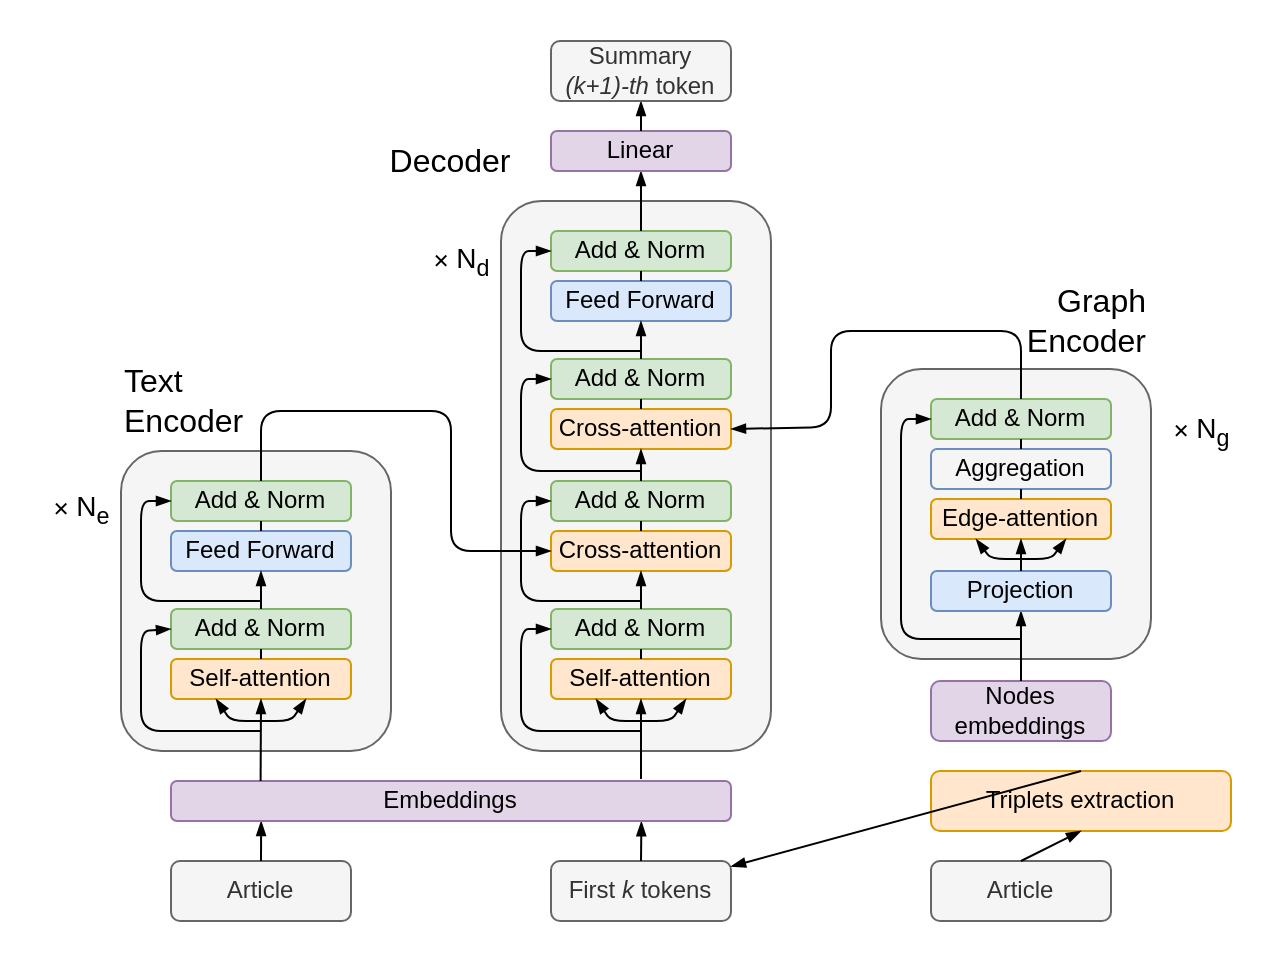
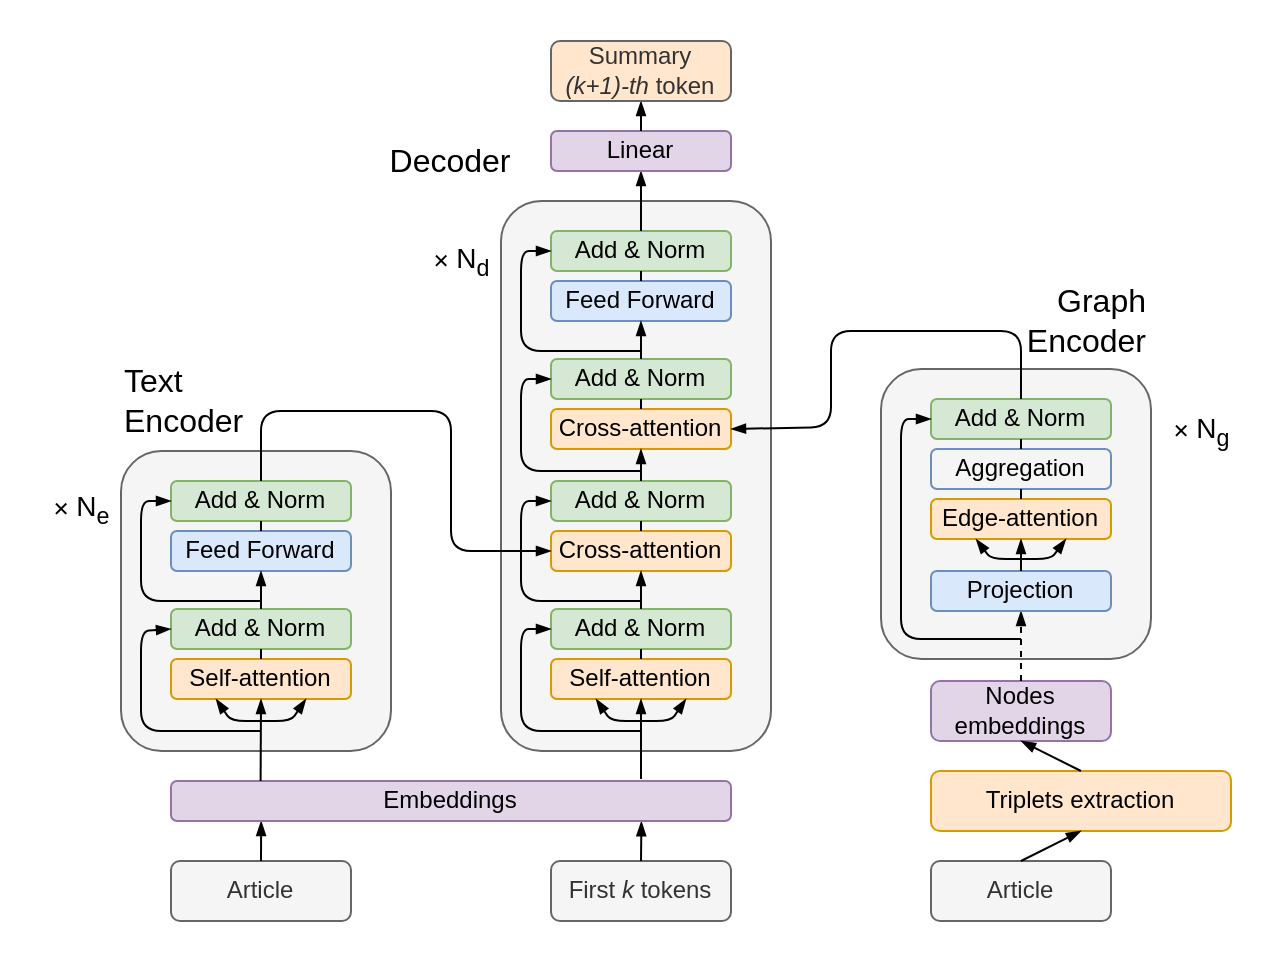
(641, 71) -> (641, 71)
(1021, 660) -> (1021, 660)
(913, 817) -> (1057, 759)
